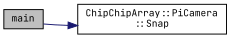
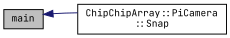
(56, 25) -> (65, 13)
